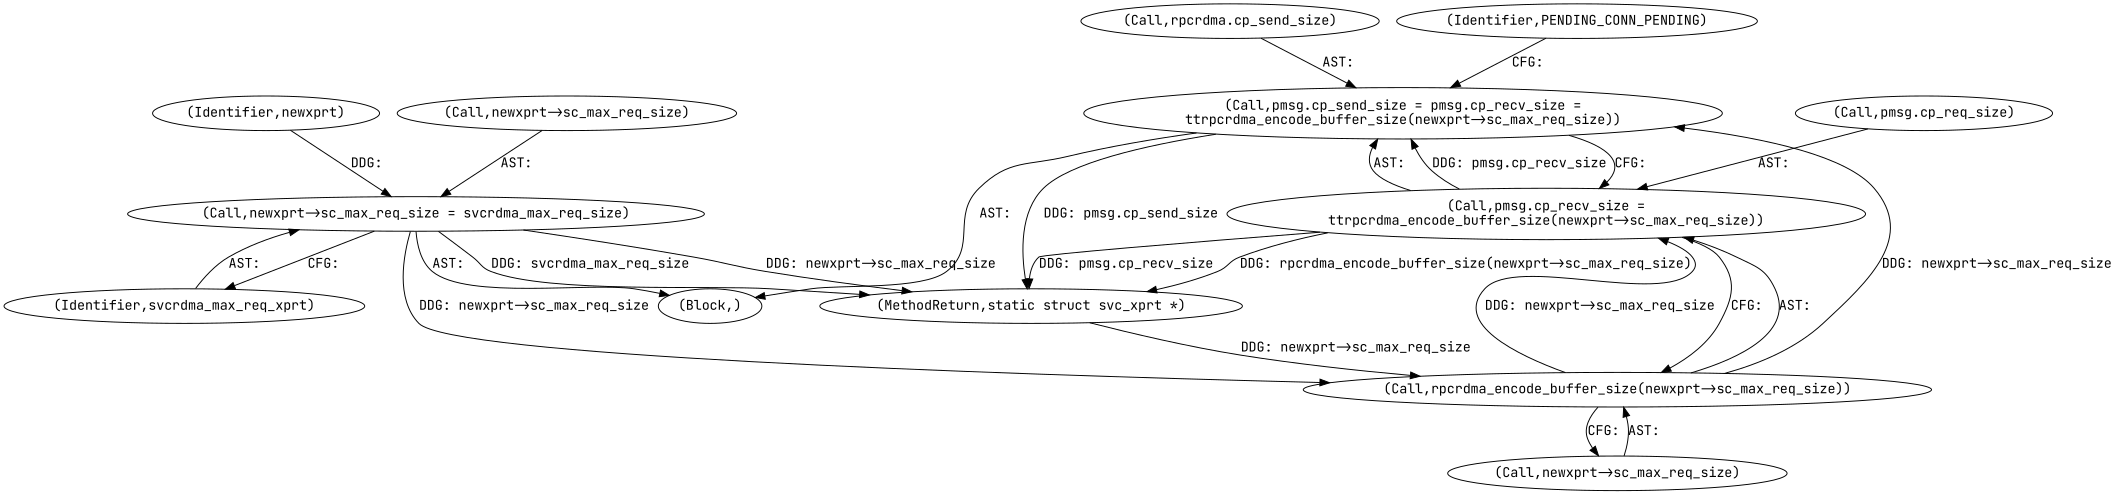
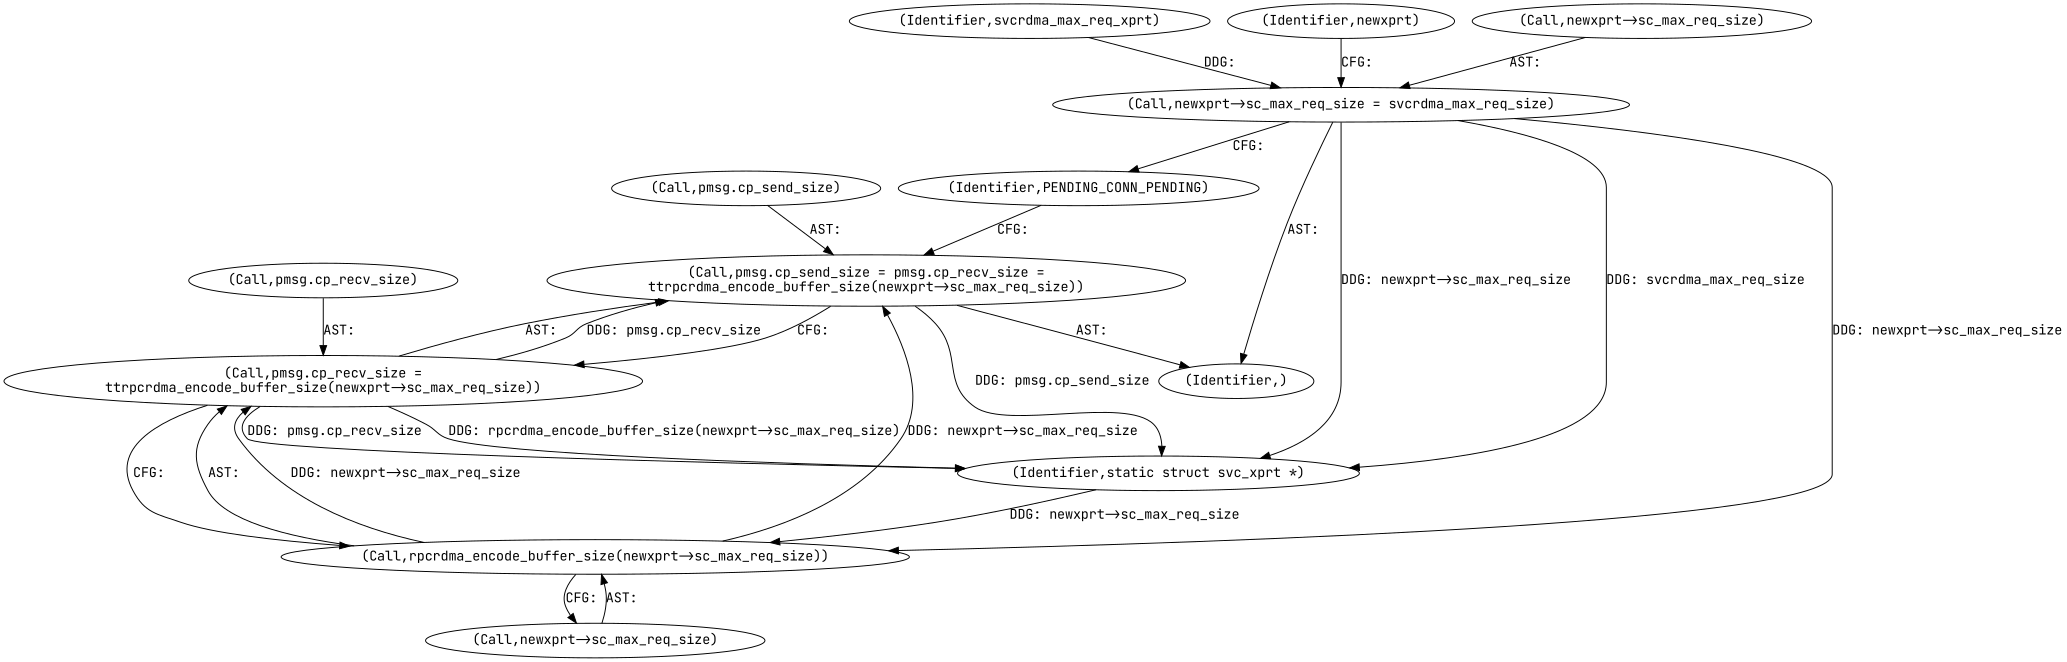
(1230, 21) -> (746, 188)
(1924, 113) -> (323, 281)
(371, 164) -> (1361, 63)
(304, 258) -> (1214, 145)
(249, 264) -> (1224, 63)
(710, 306) -> (1236, 381)
(1031, 306) -> (1158, 473)
